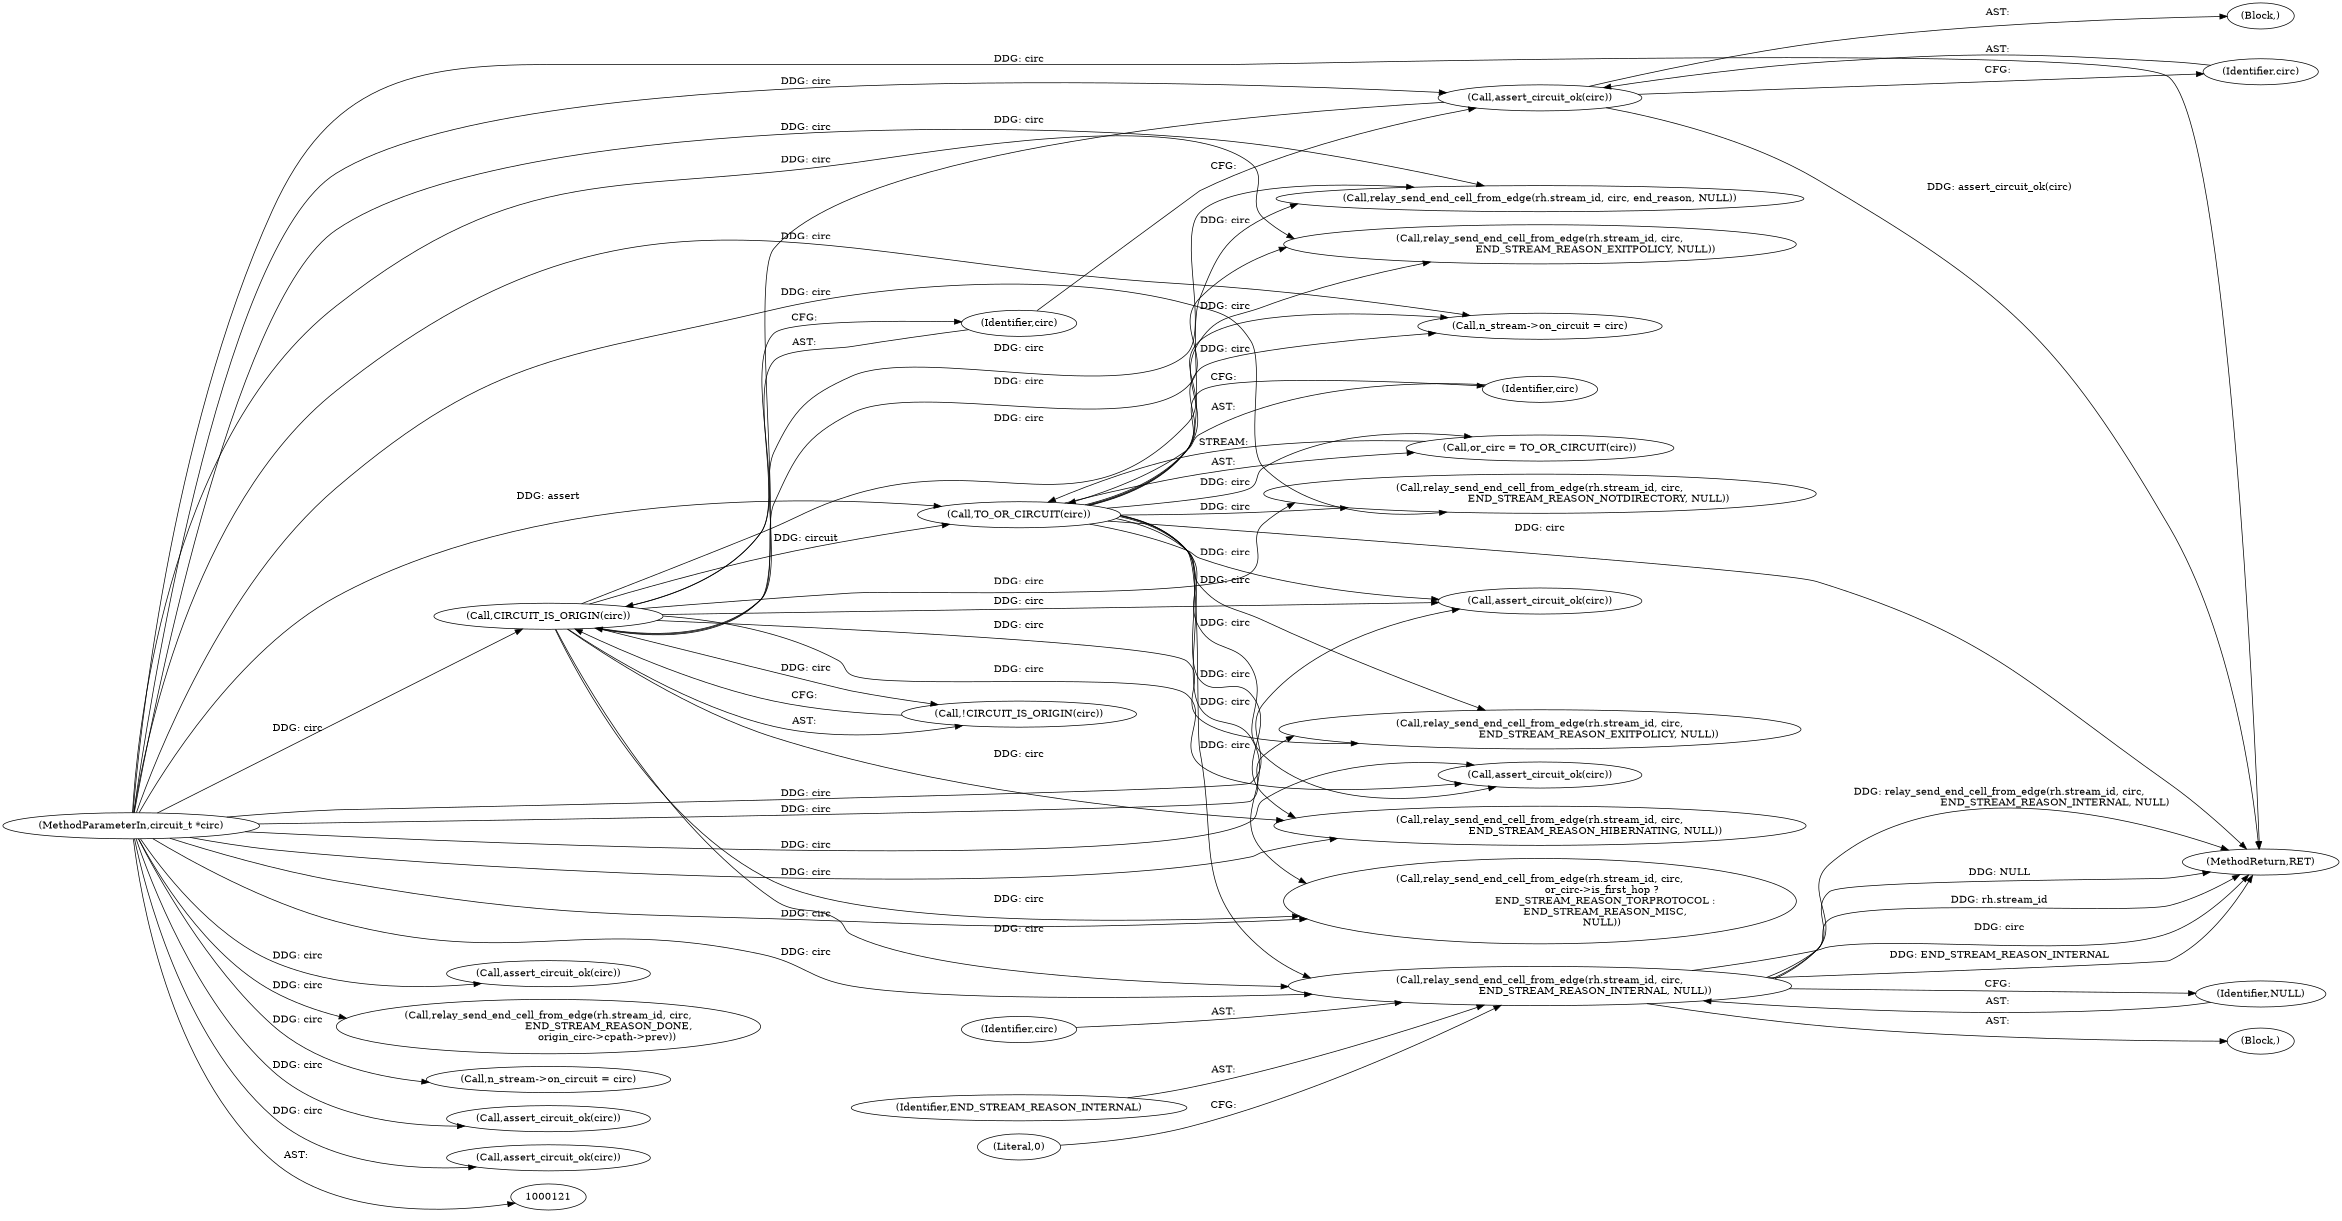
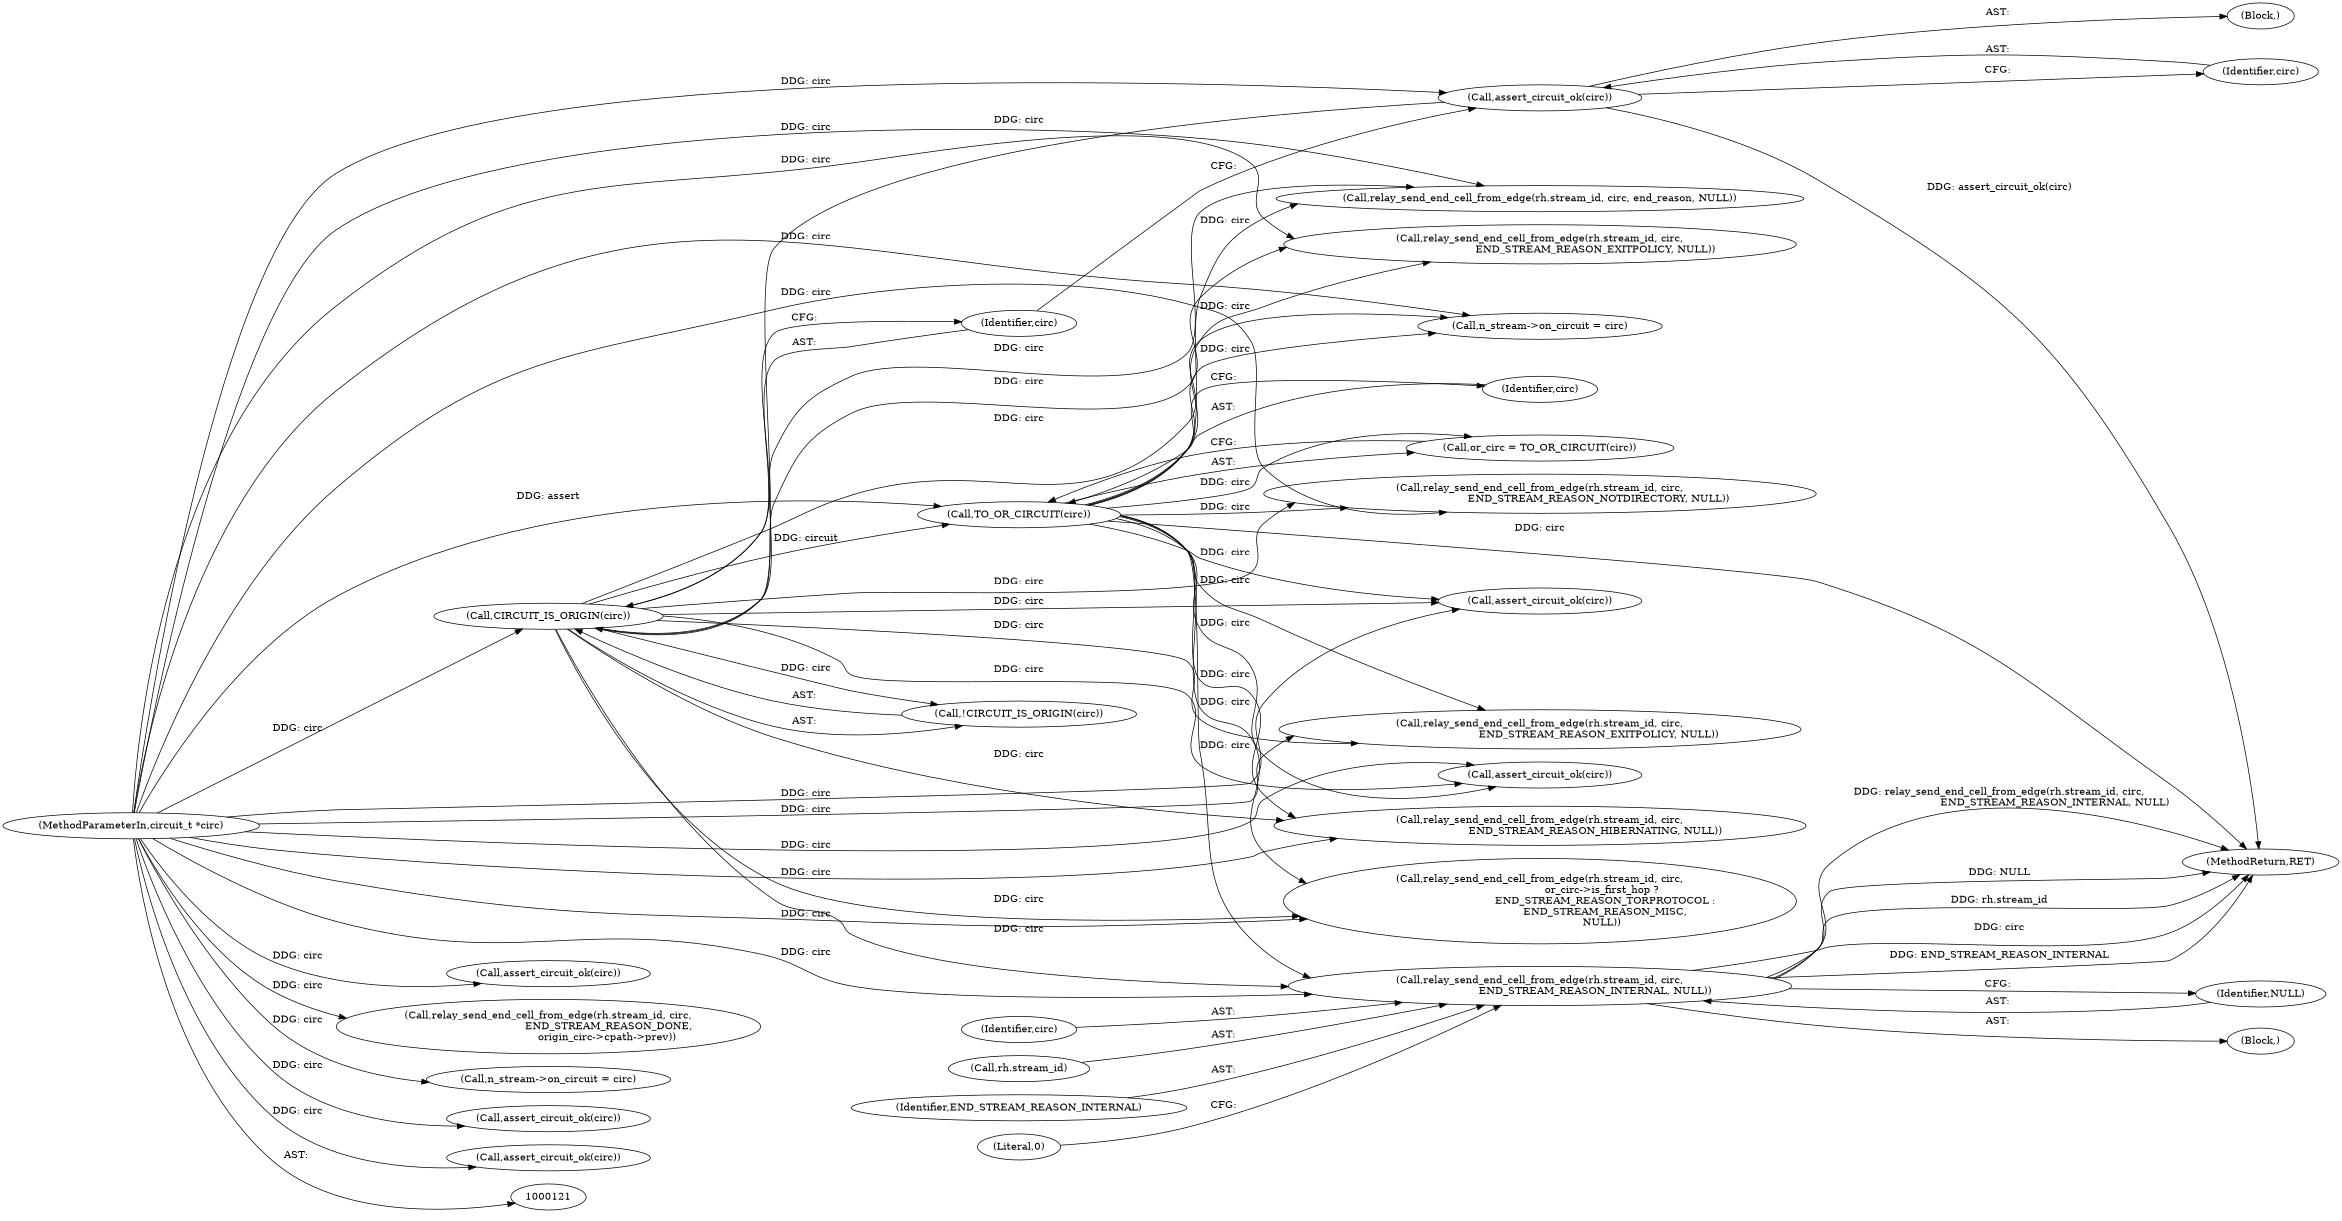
(1267, 64) -> none
(1225, 443) -> (1225, 443)
(806, 696) -> (806, 696)
none -> (1019, 1069)
